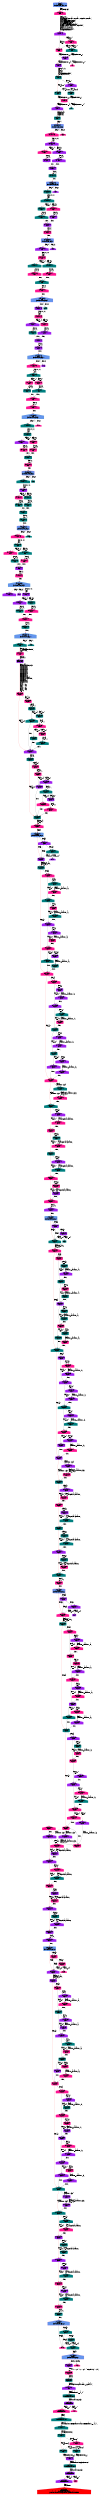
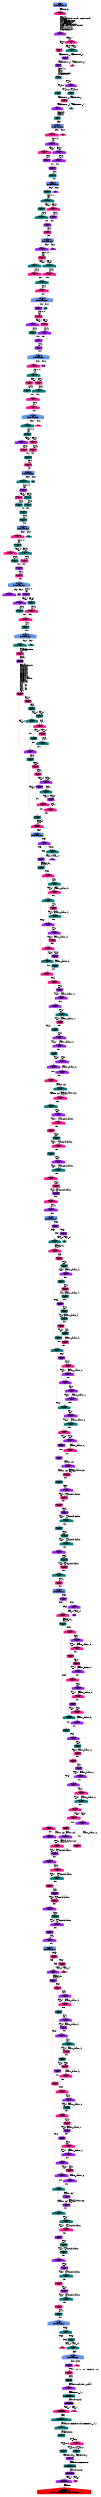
none -> (79, 1768)
